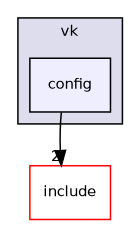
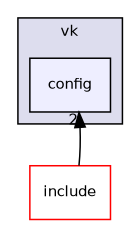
(60, 133) -> (80, 147)
